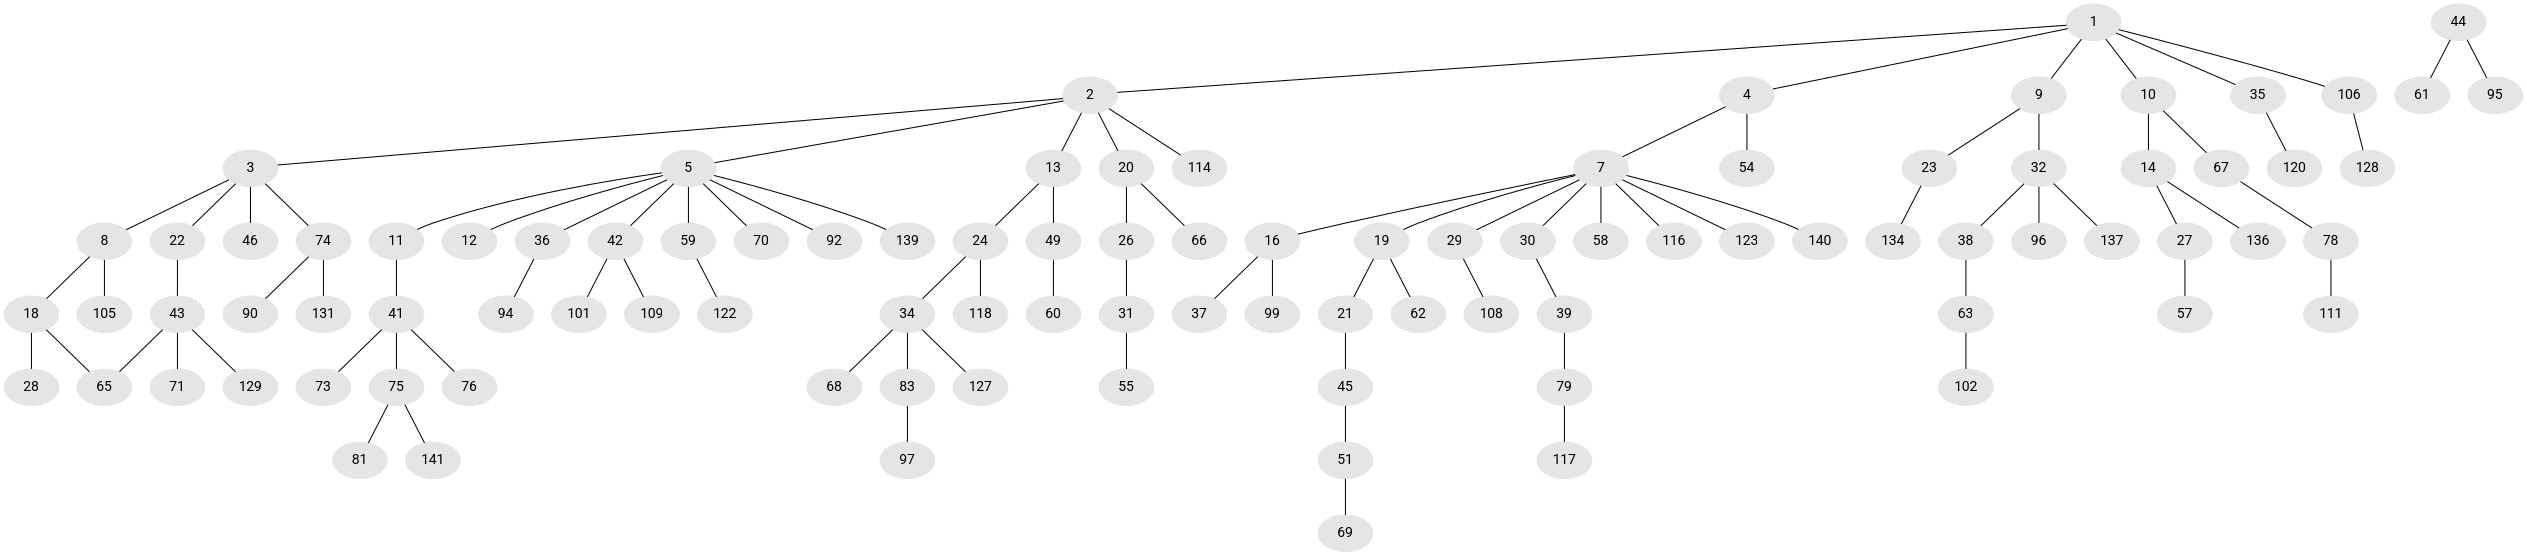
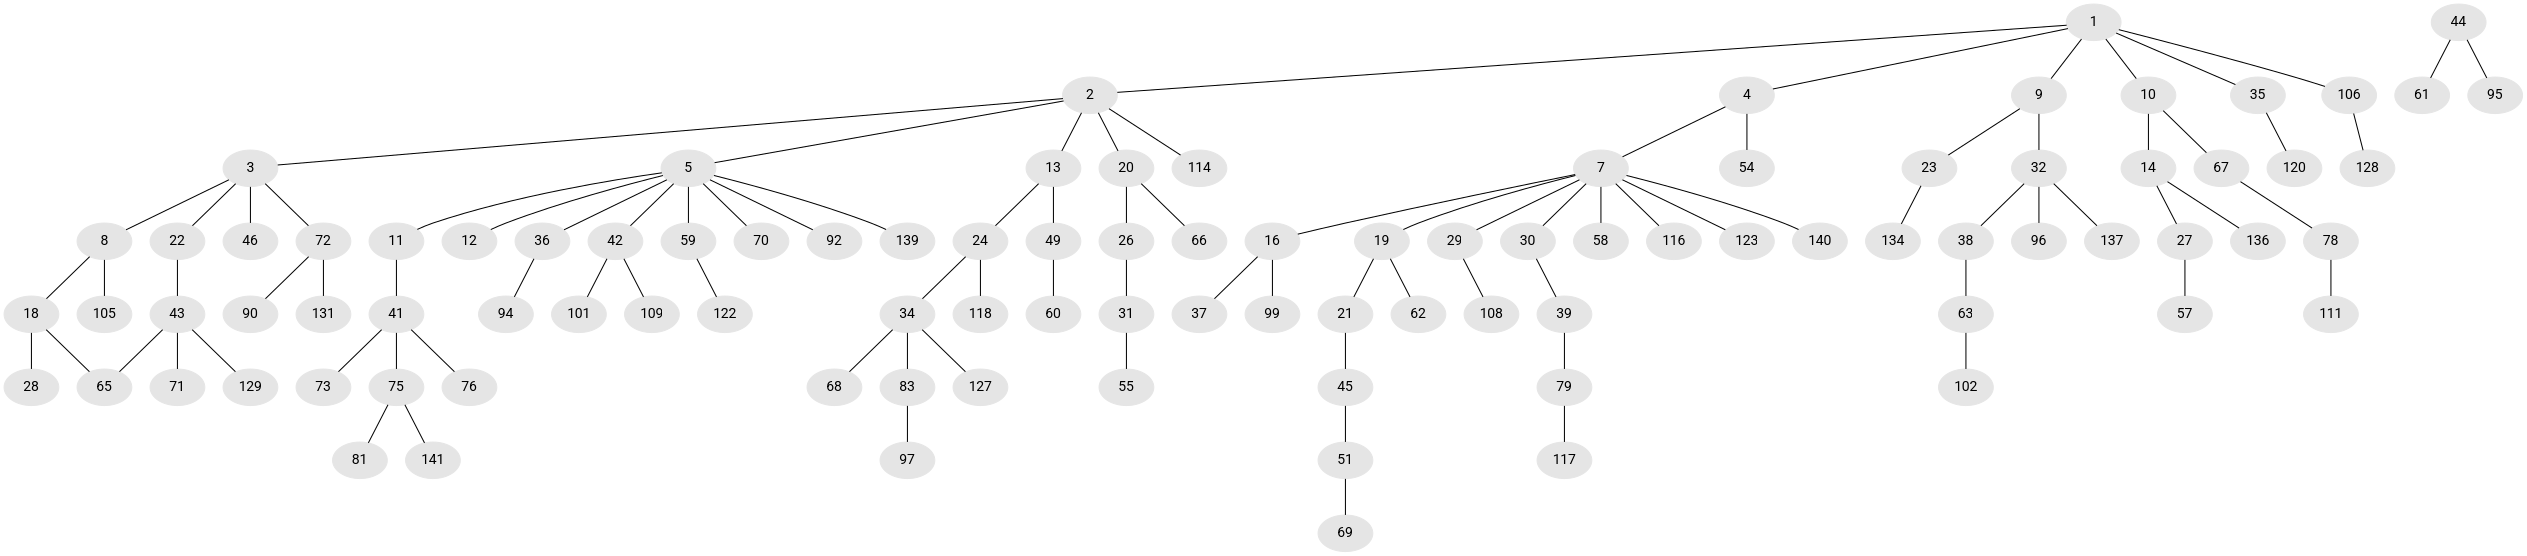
(323, 241) -> (323, 241)
